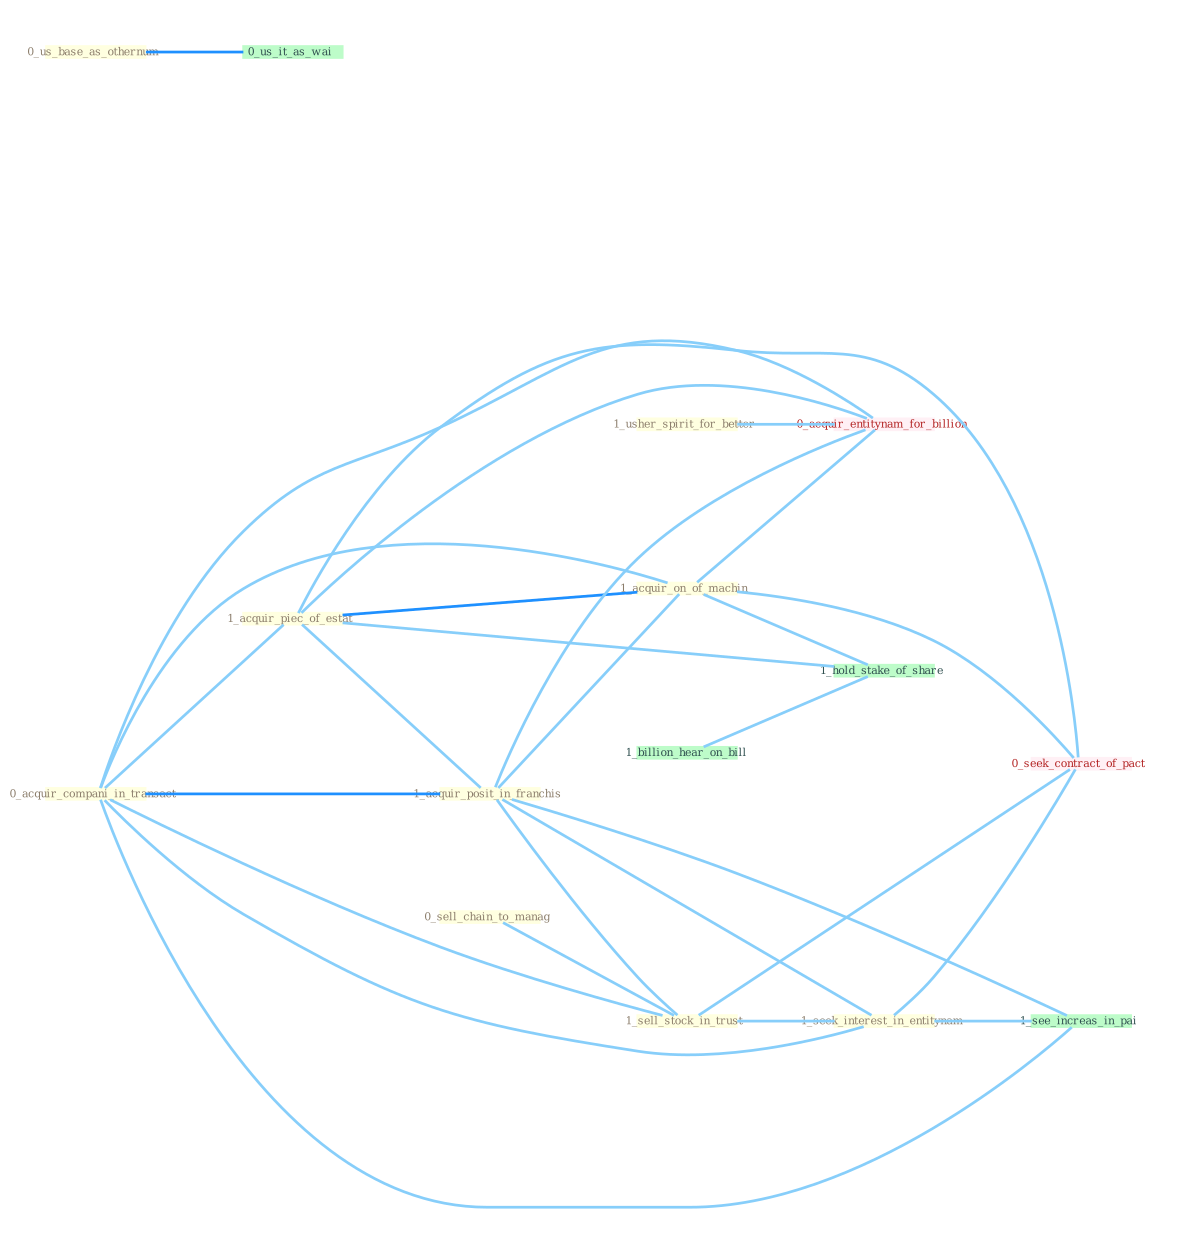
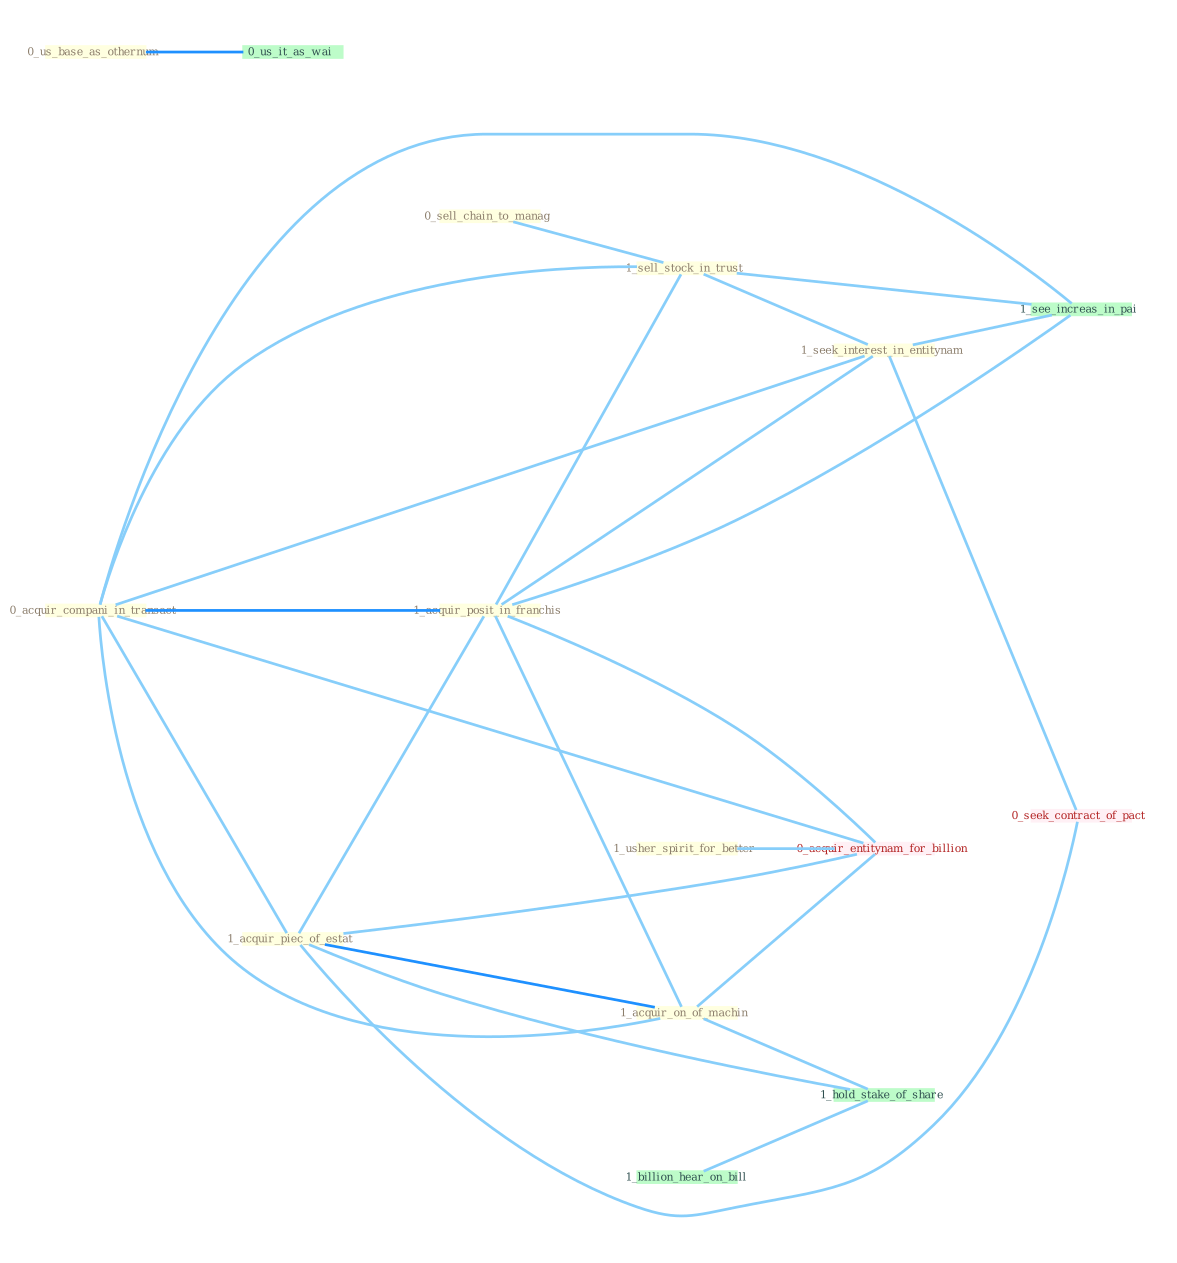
(925, 637) -> none
(884, 892) -> (884, 289)
